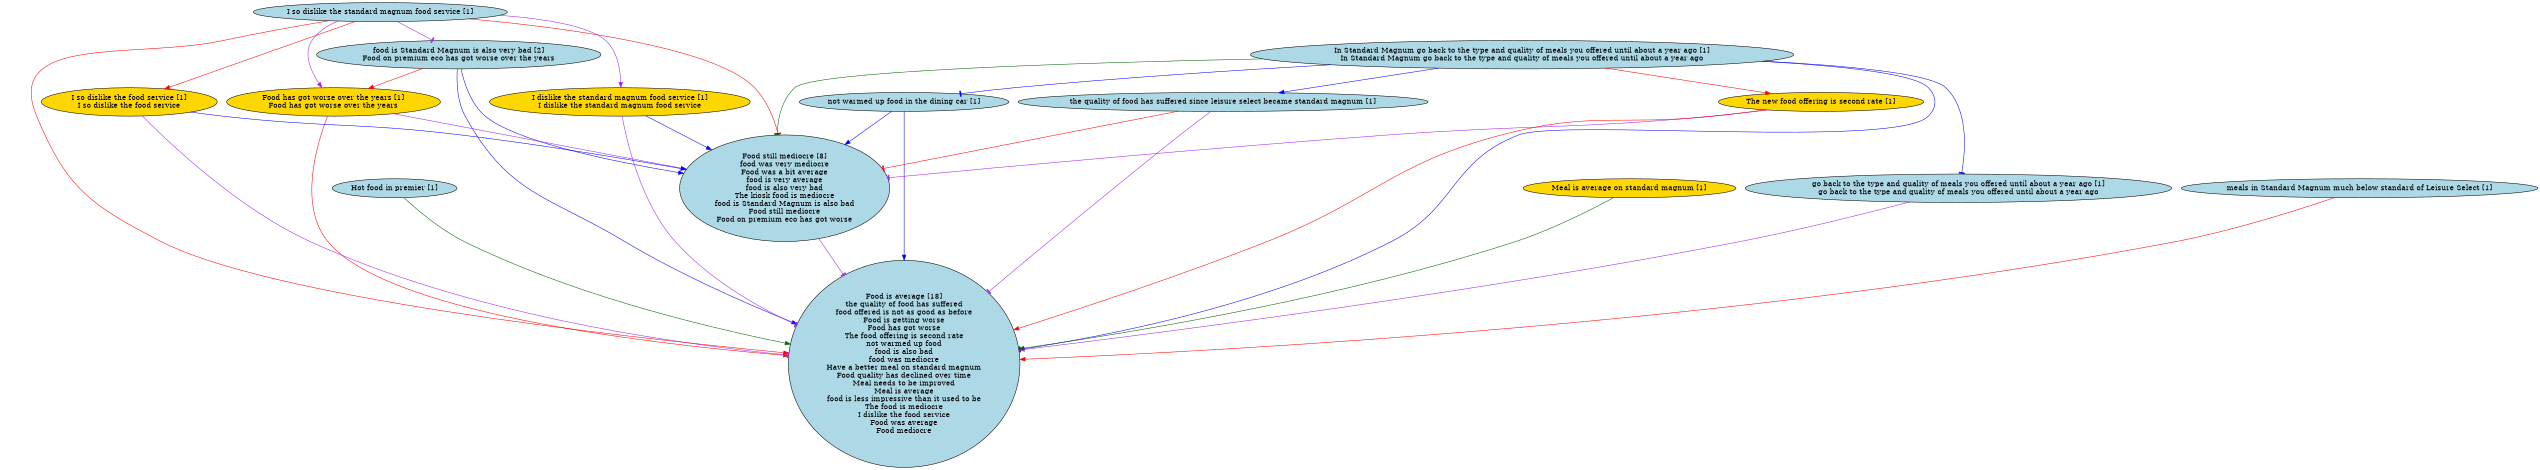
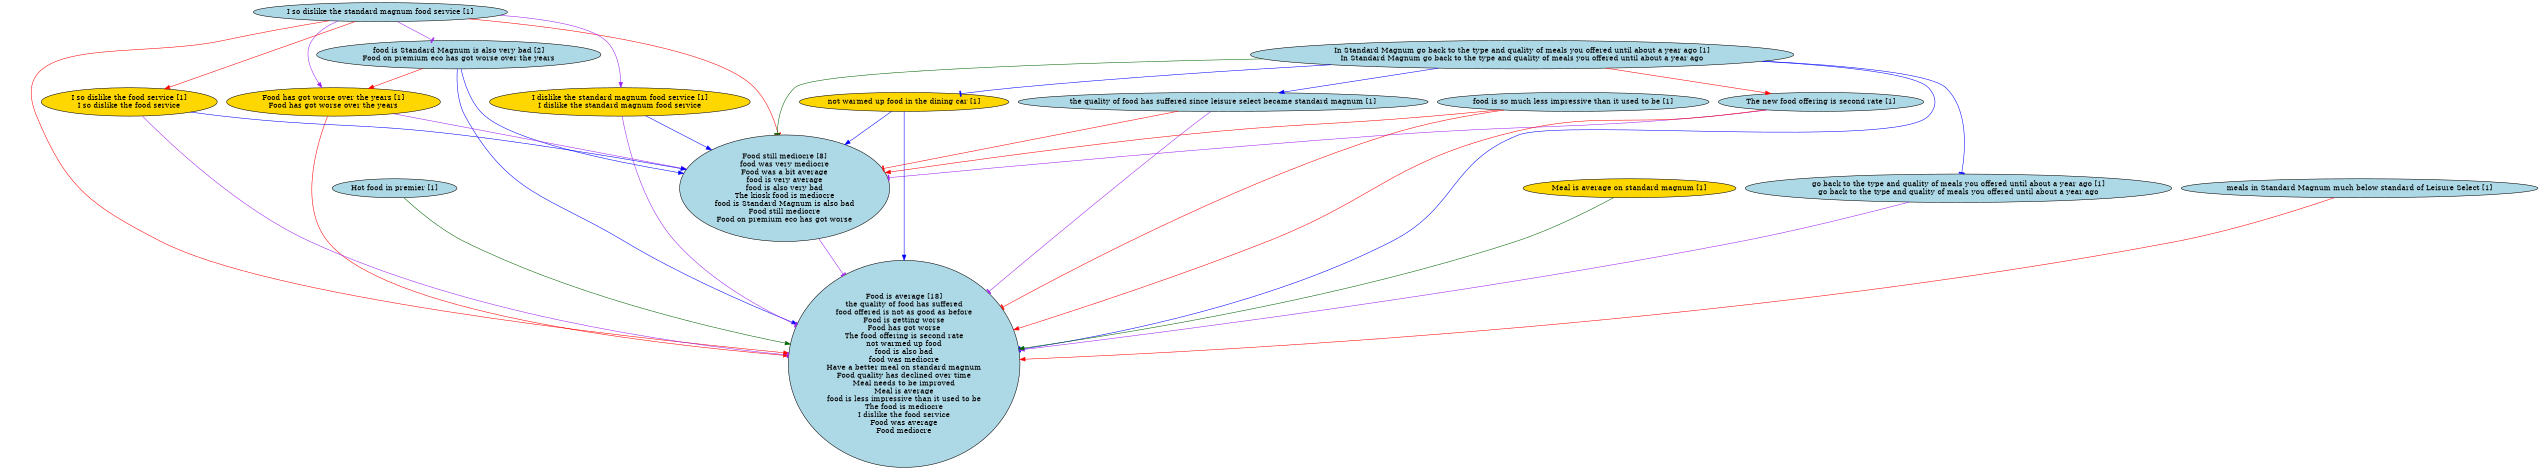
(904, 102) -> (904, 102)
none -> (1573, 102)
(1821, 102) -> (1821, 102)
